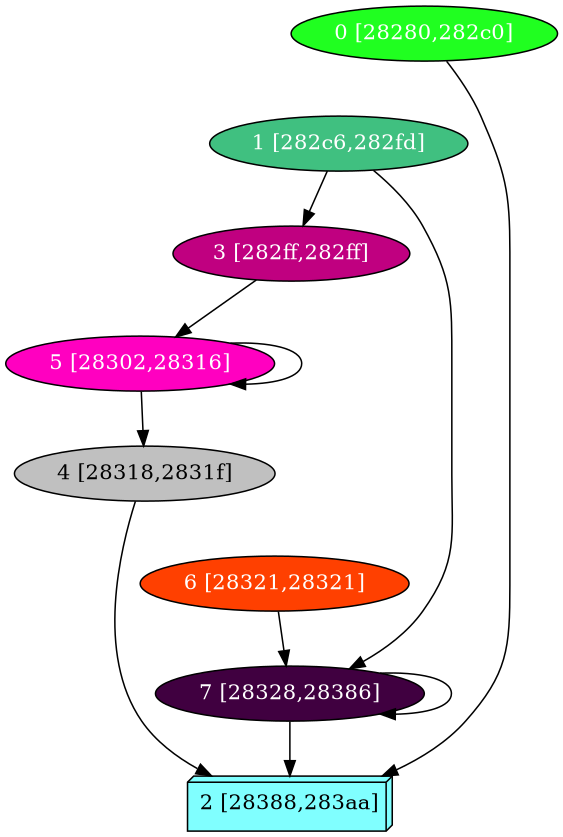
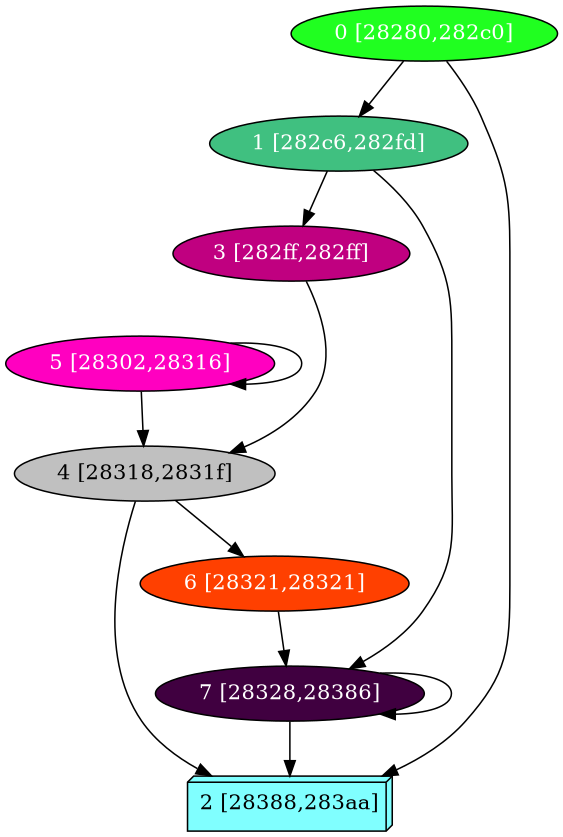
none -> (386, 83)
(222, 304) -> (321, 381)
none -> (203, 524)
